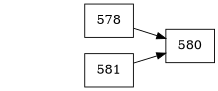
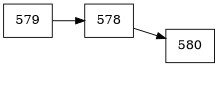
none -> (28, 21)
(109, 70) -> none
